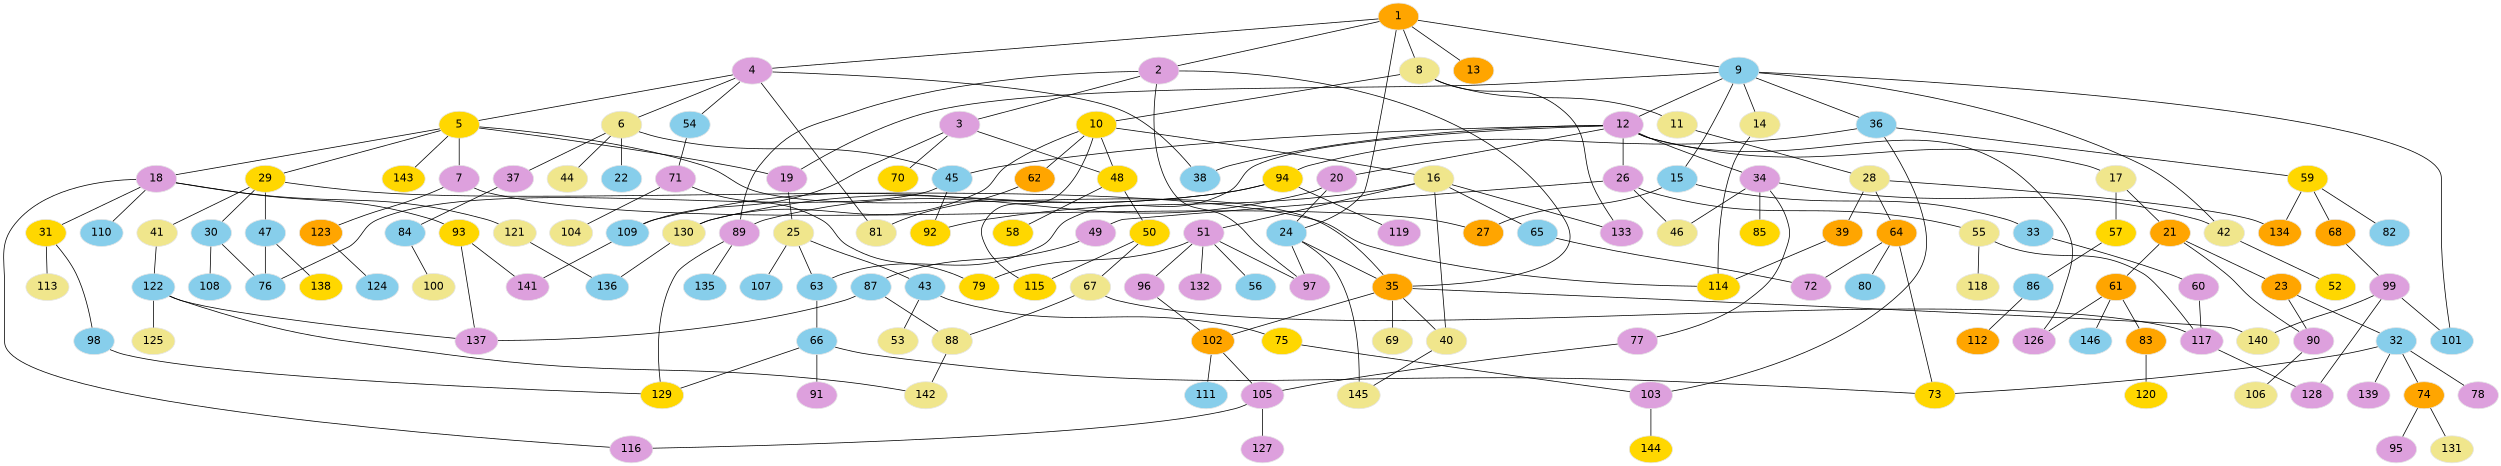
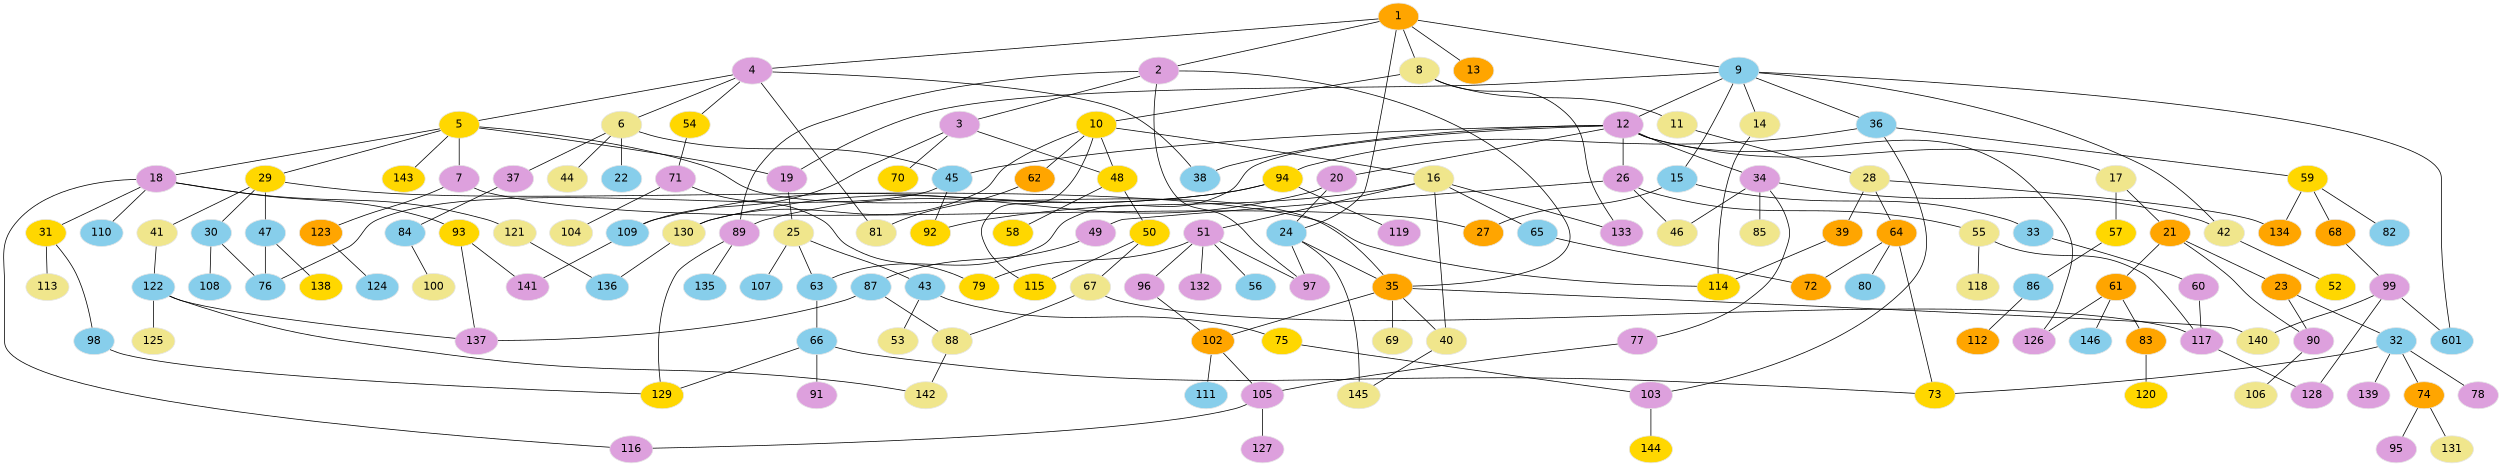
(690, 125) -> (690, 125)
(1760, 233) -> (1760, 233)
(1811, 287) -> (1811, 287)
(2452, 341) -> (2452, 341)
